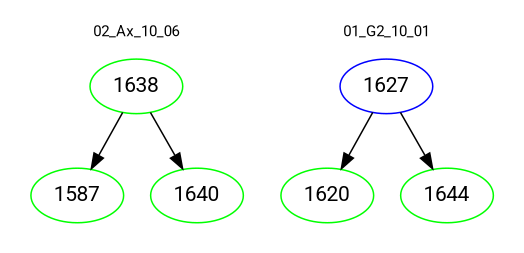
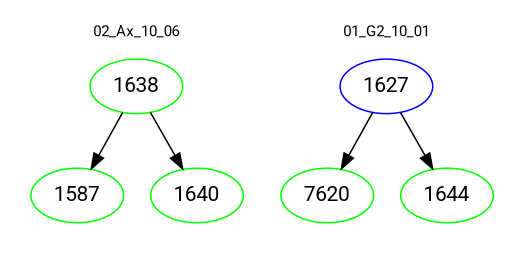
(327, 195) -> (327, 195)
